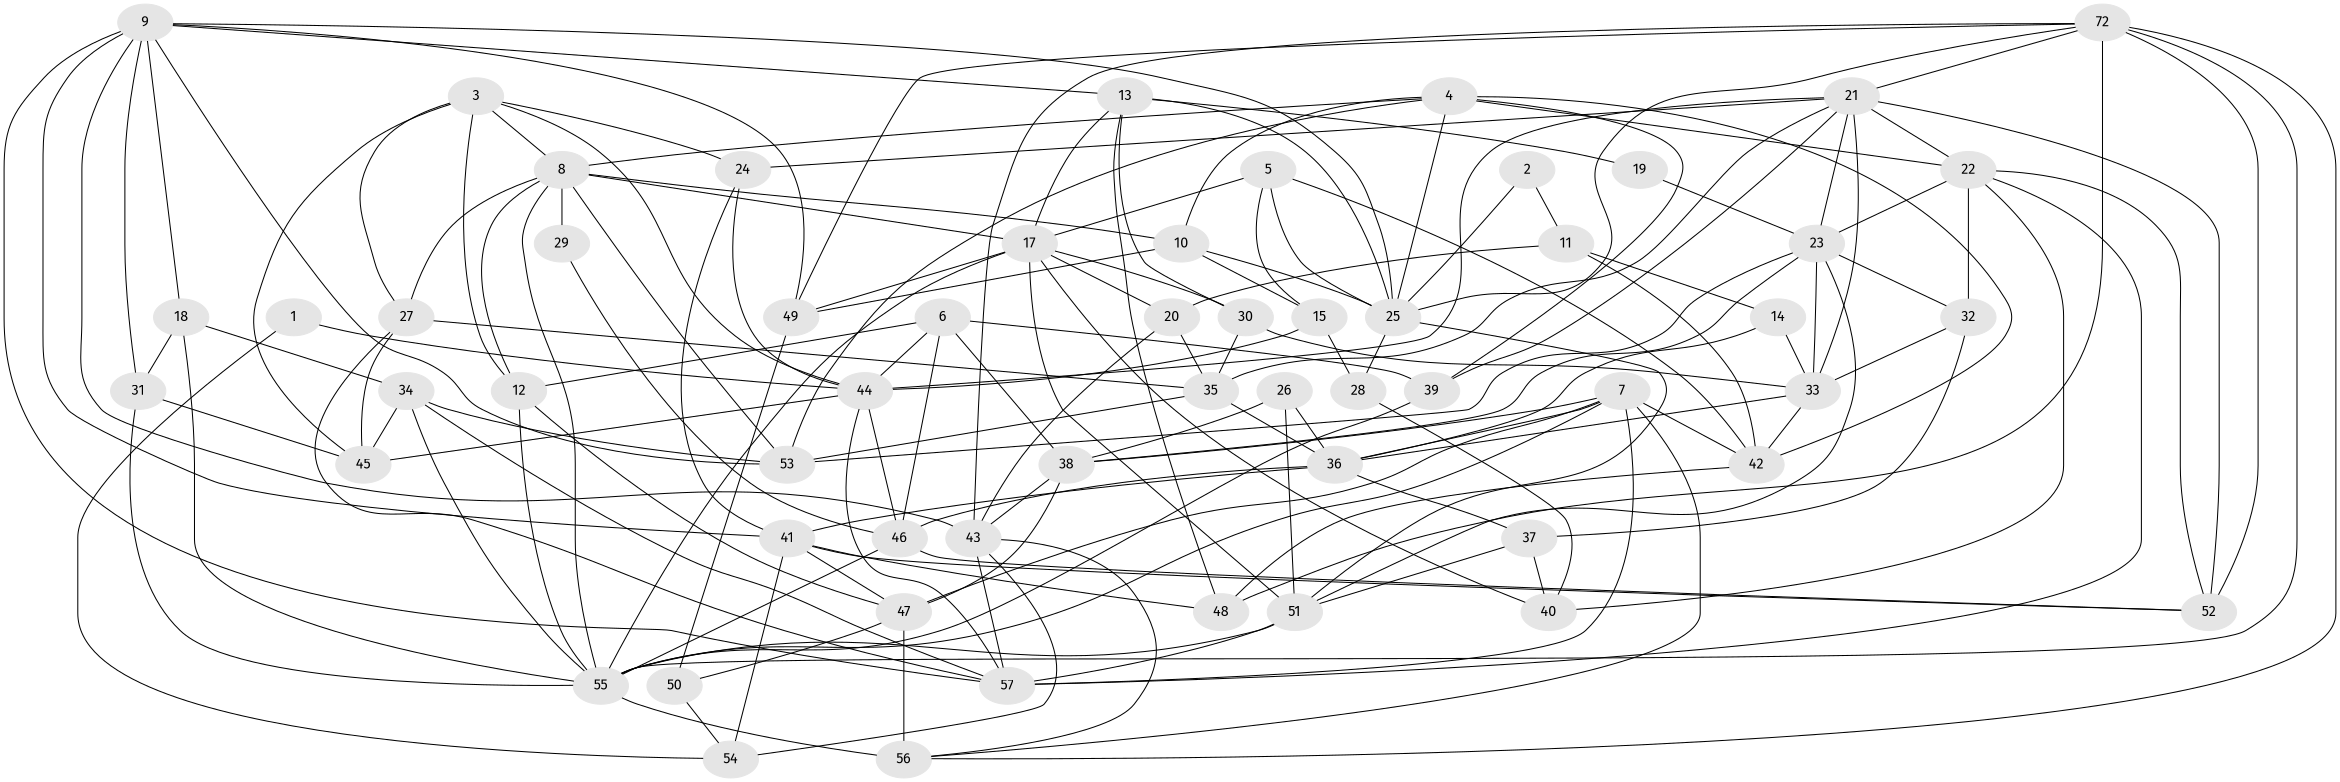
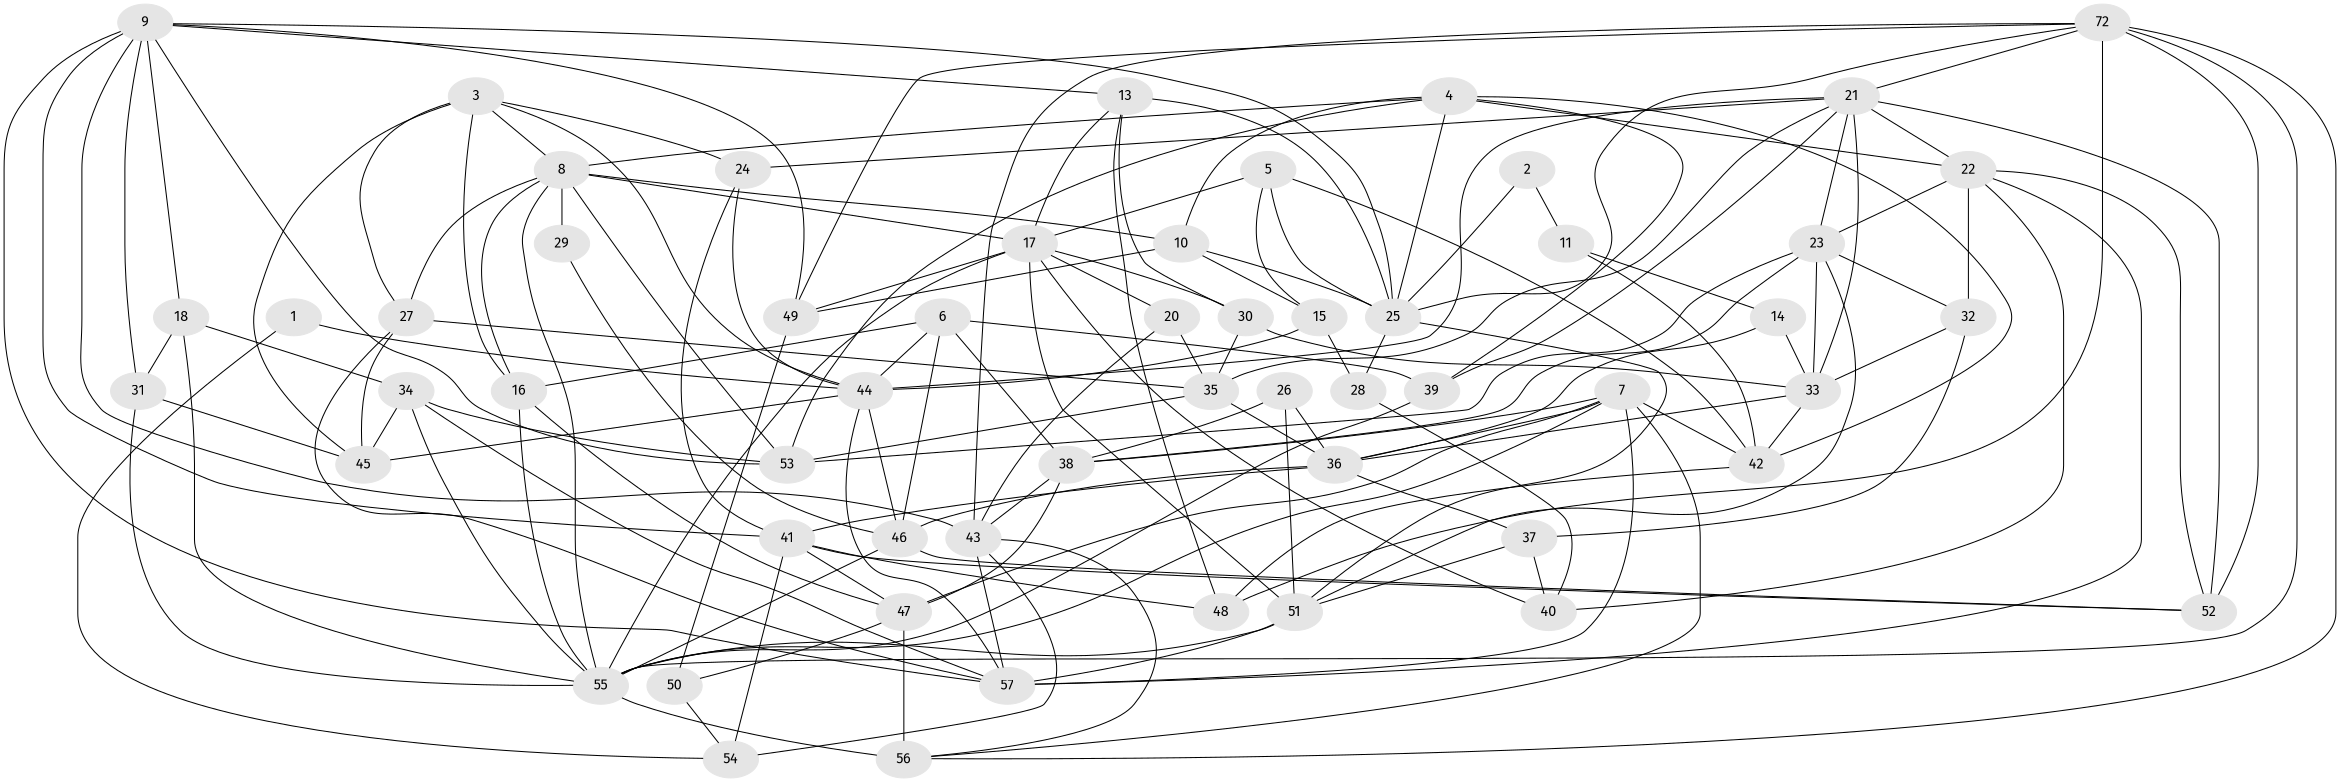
(1640, 170) -> none
(1364, 265) -> none
(519, 391) -> (519, 391)
